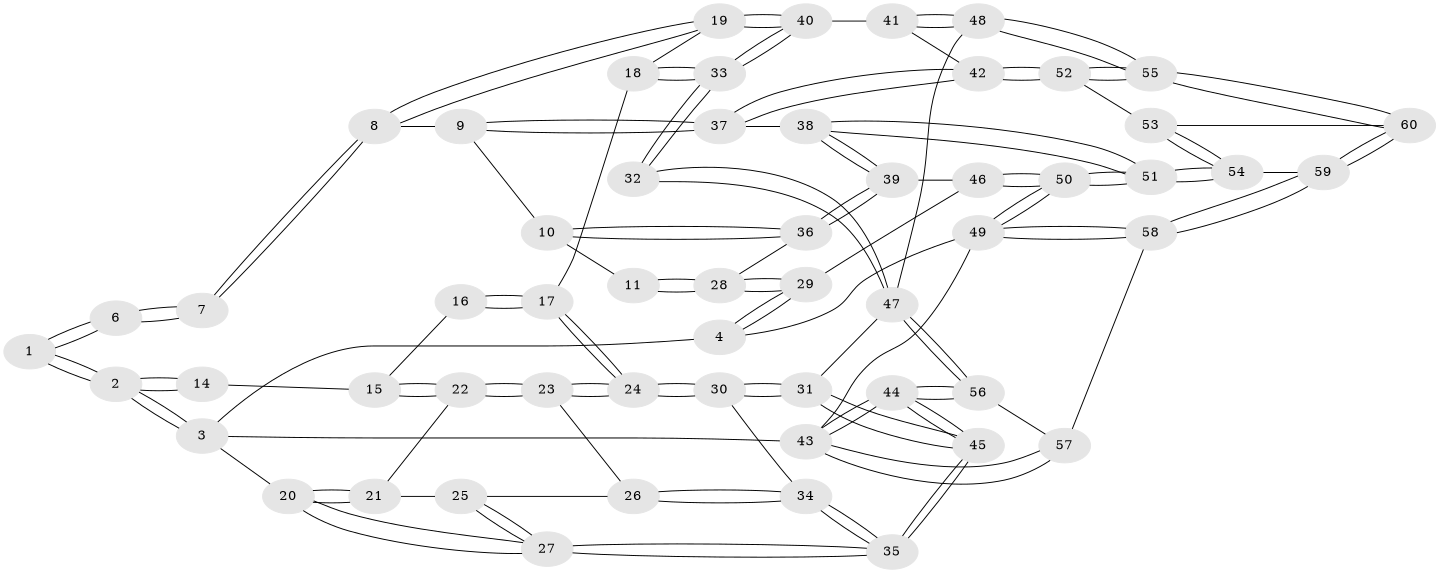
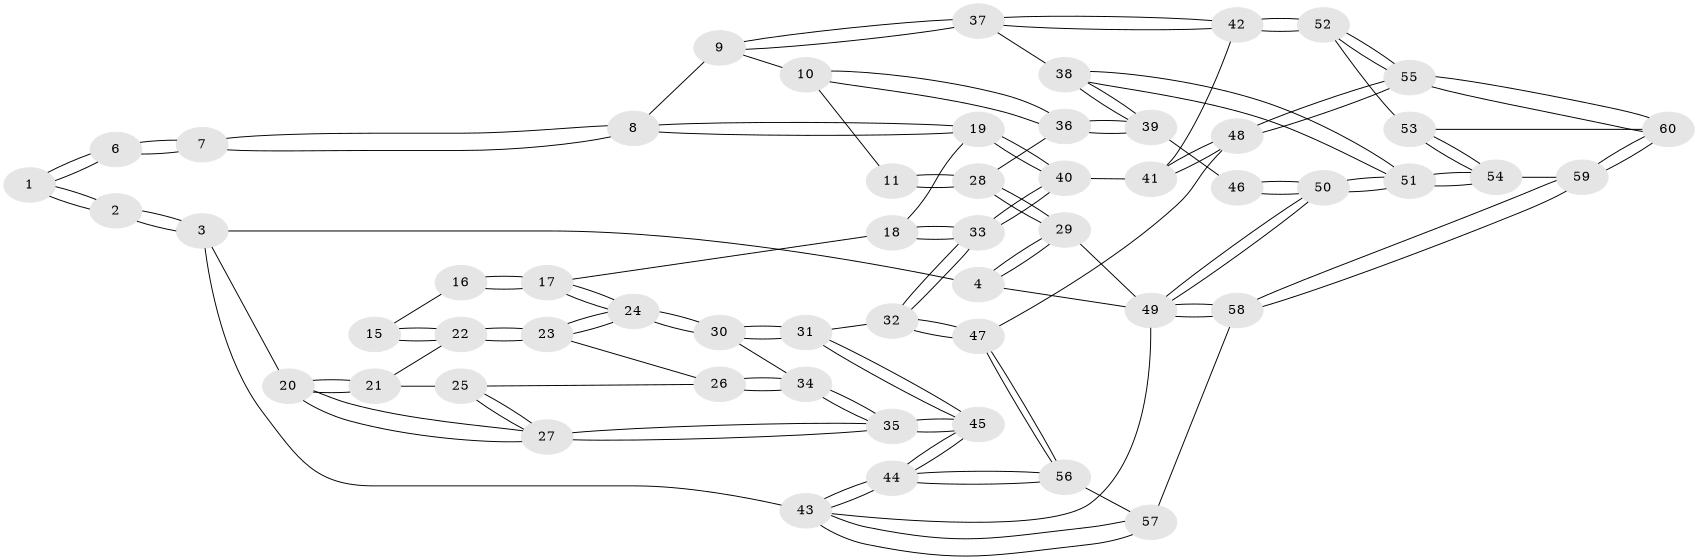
(892, 232) -> (1108, 270)
(849, 347) -> (849, 327)
(202, 384) -> none
